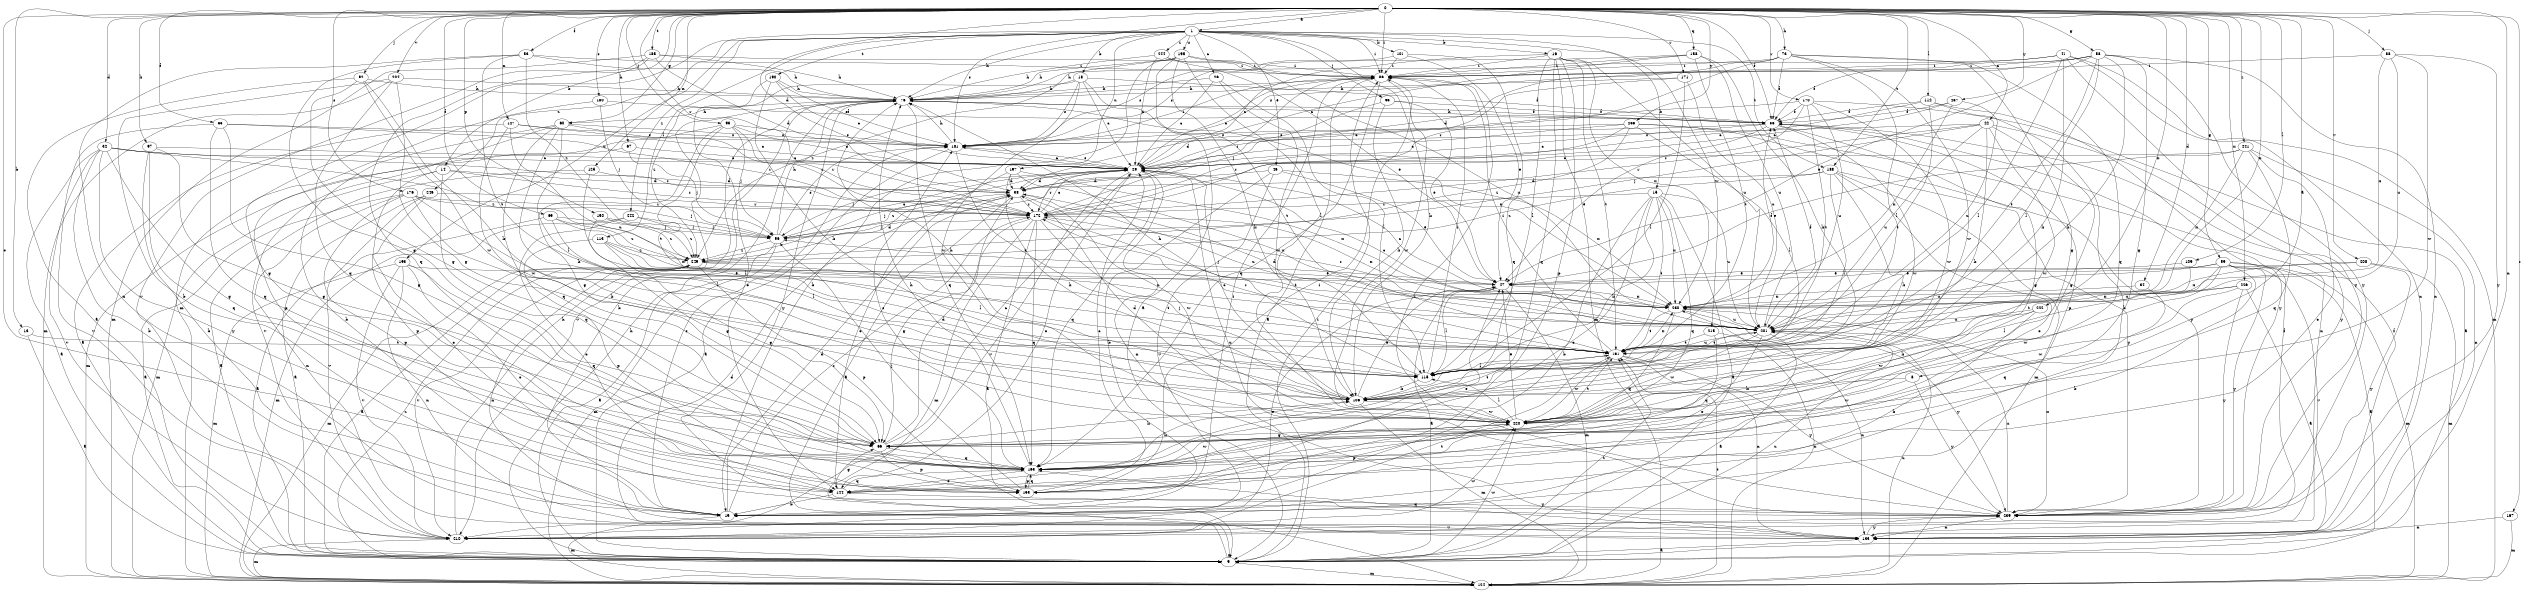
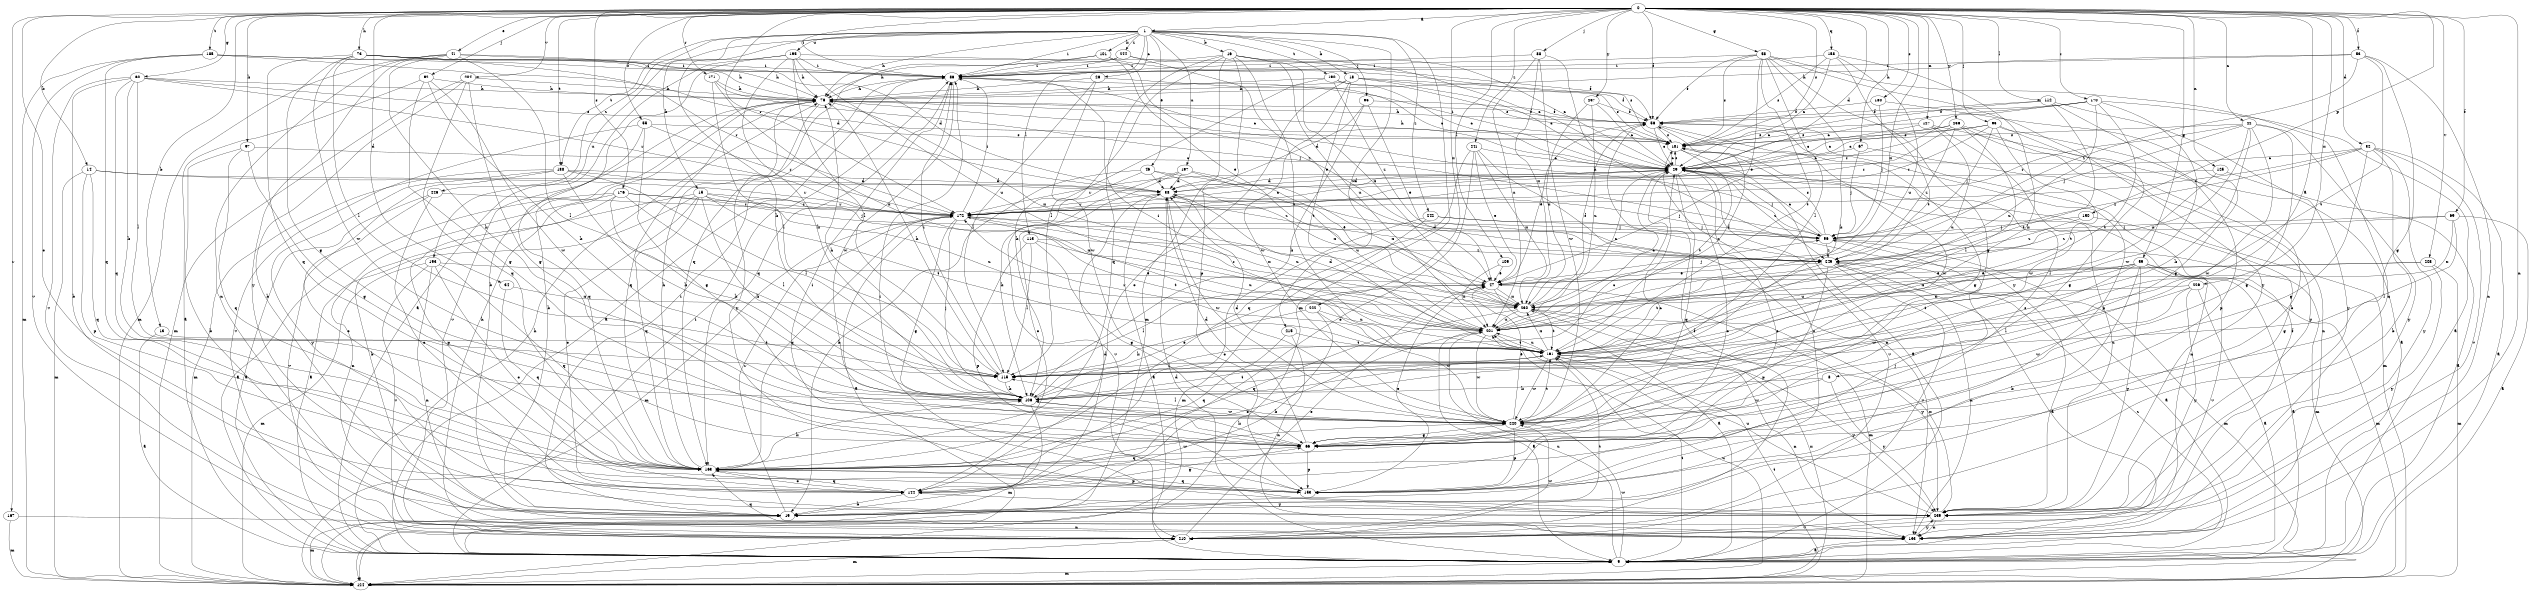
none -> (1042, 11)
(709, 109) -> (479, 90)
